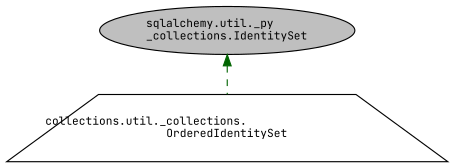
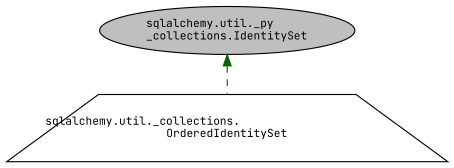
(227, 128) -> (227, 128)
